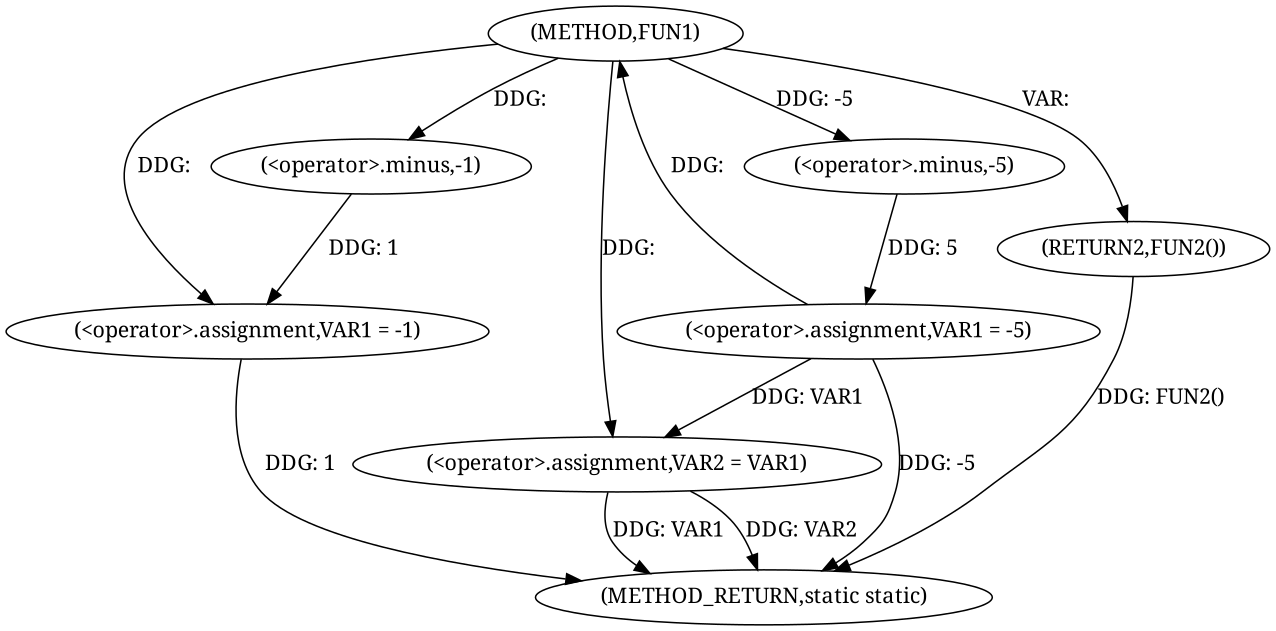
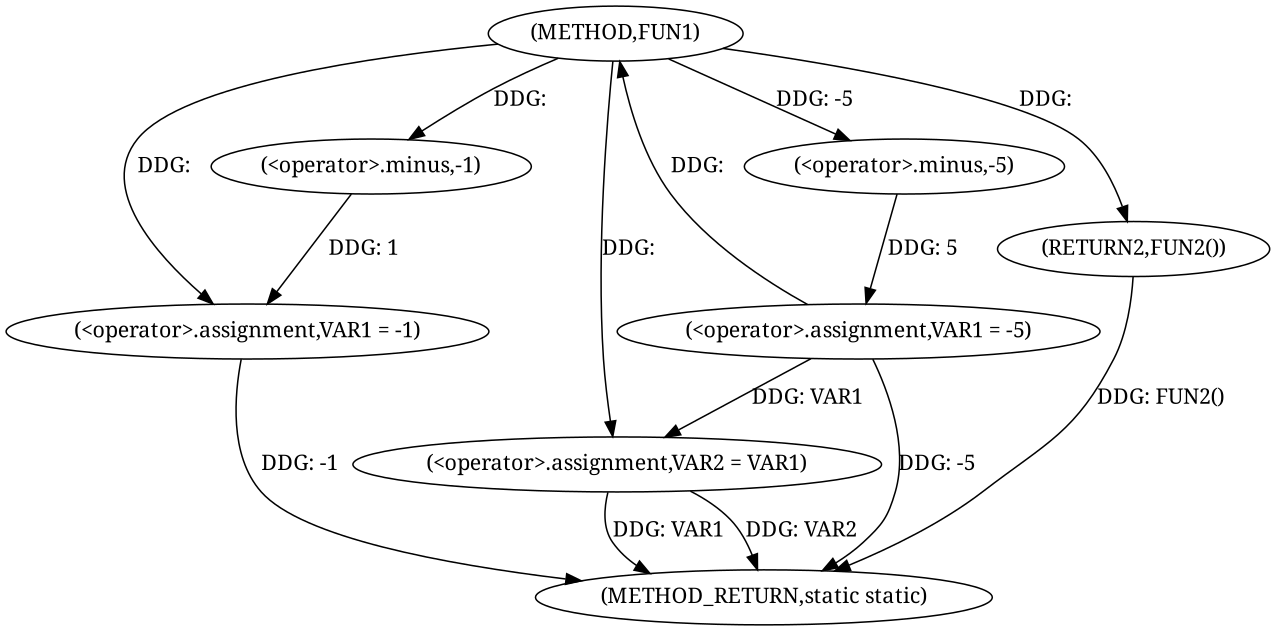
(1049, 100) -> (1049, 100)
(300, 464) -> (300, 464)
